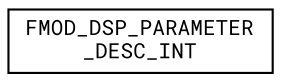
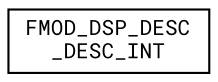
(141, 41) -> (109, 41)
